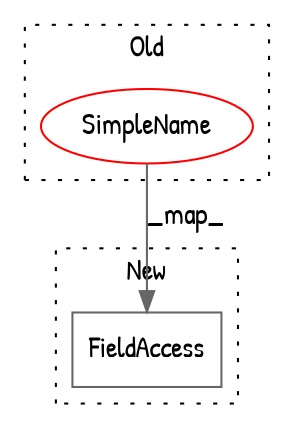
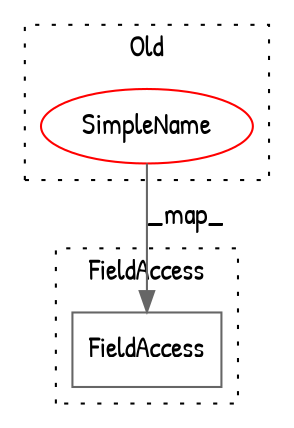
(147, 272) -> (147, 272)
